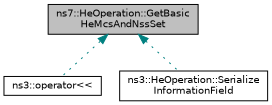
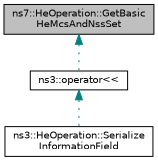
(162, 56) -> (79, 113)
